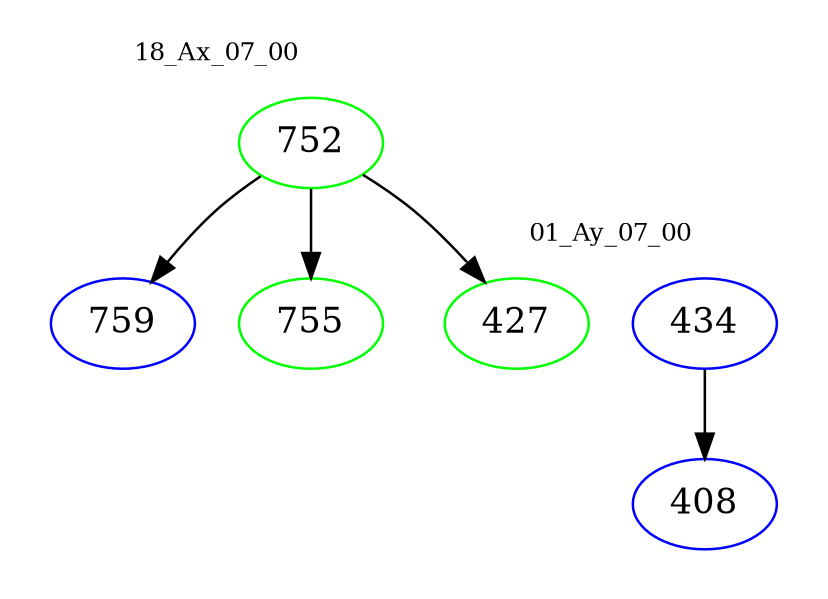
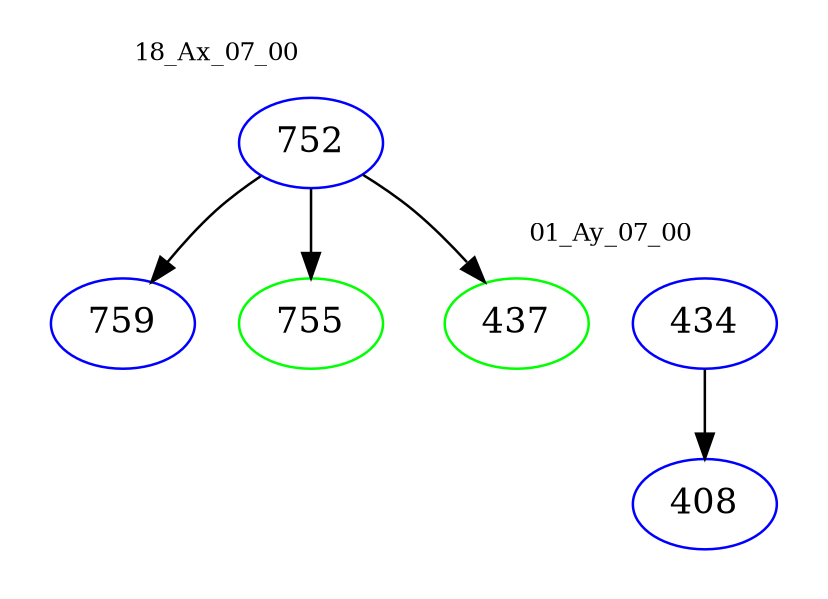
(311, 143) -> (311, 143)
(517, 324) -> (517, 324)
